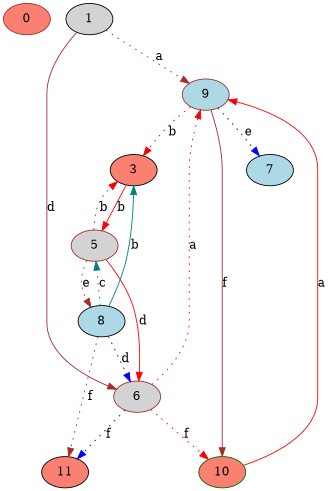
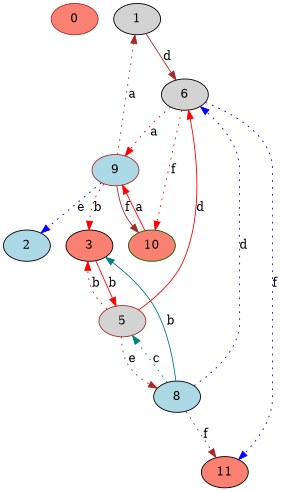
(144, 54) -> (126, 99)
(270, 170) -> (27, 246)
(137, 397) -> (185, 95)
